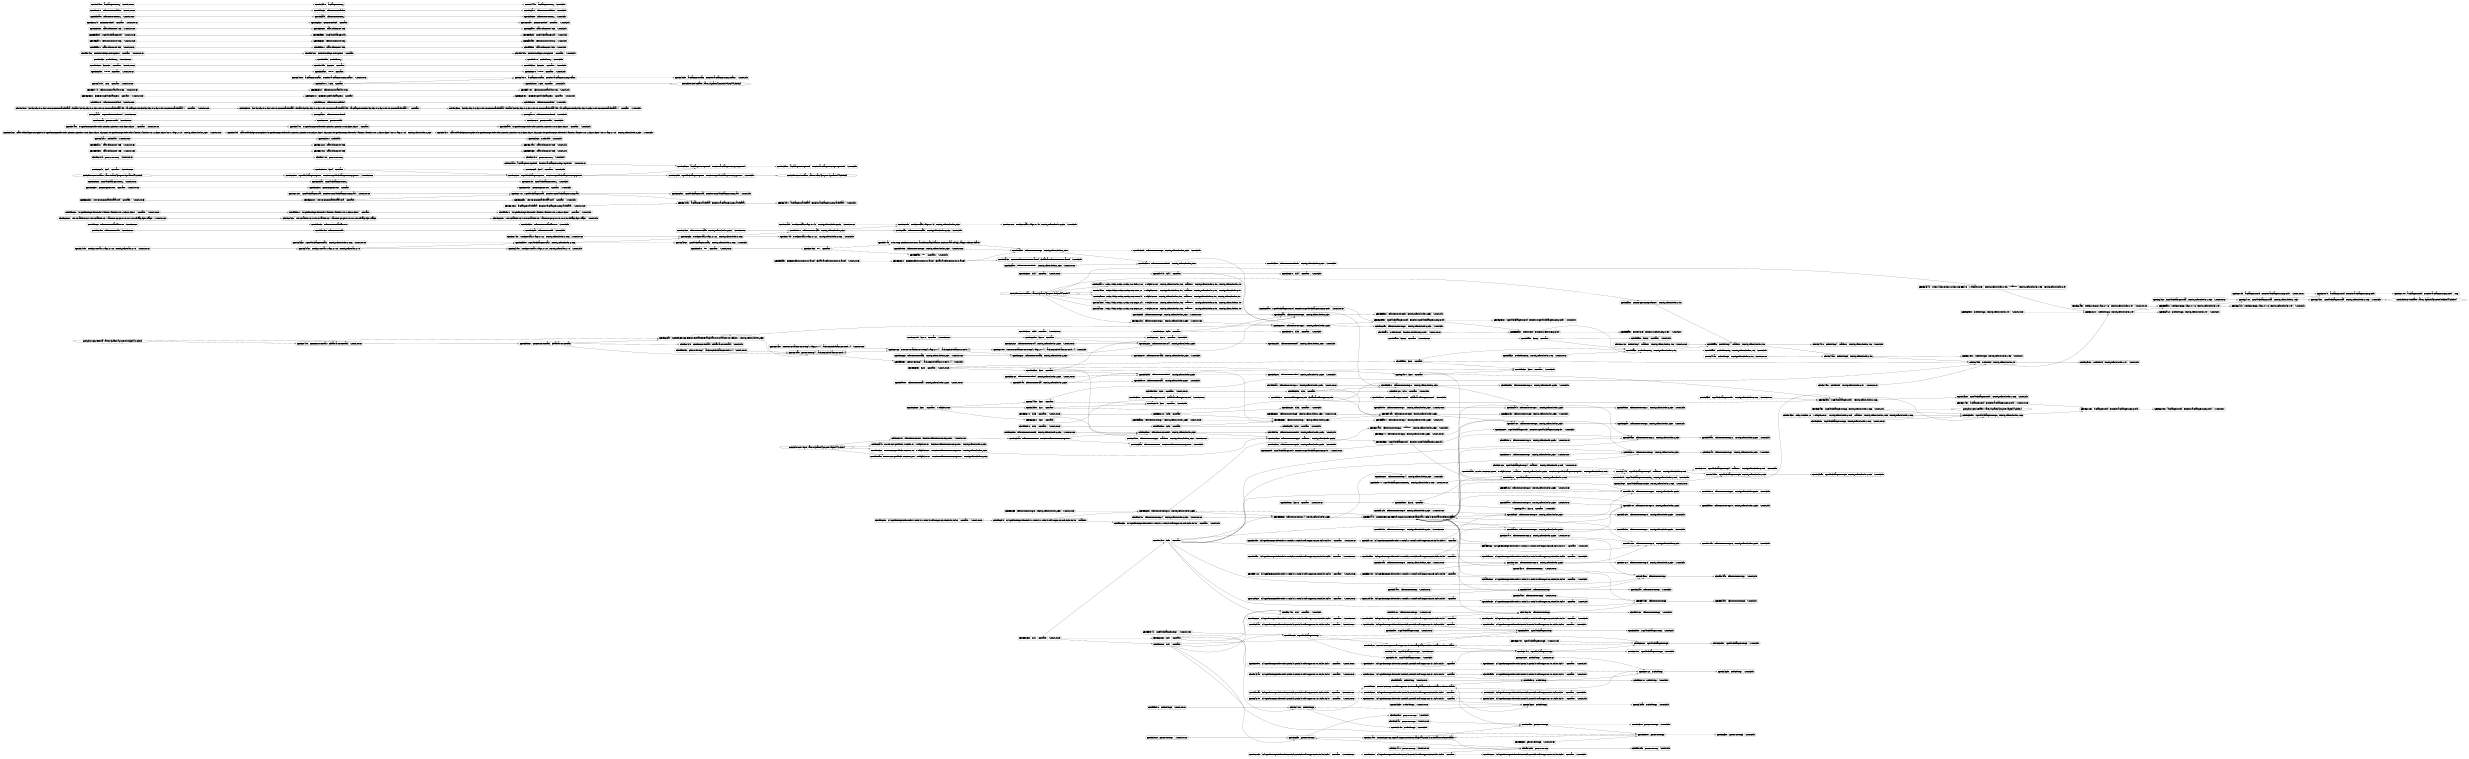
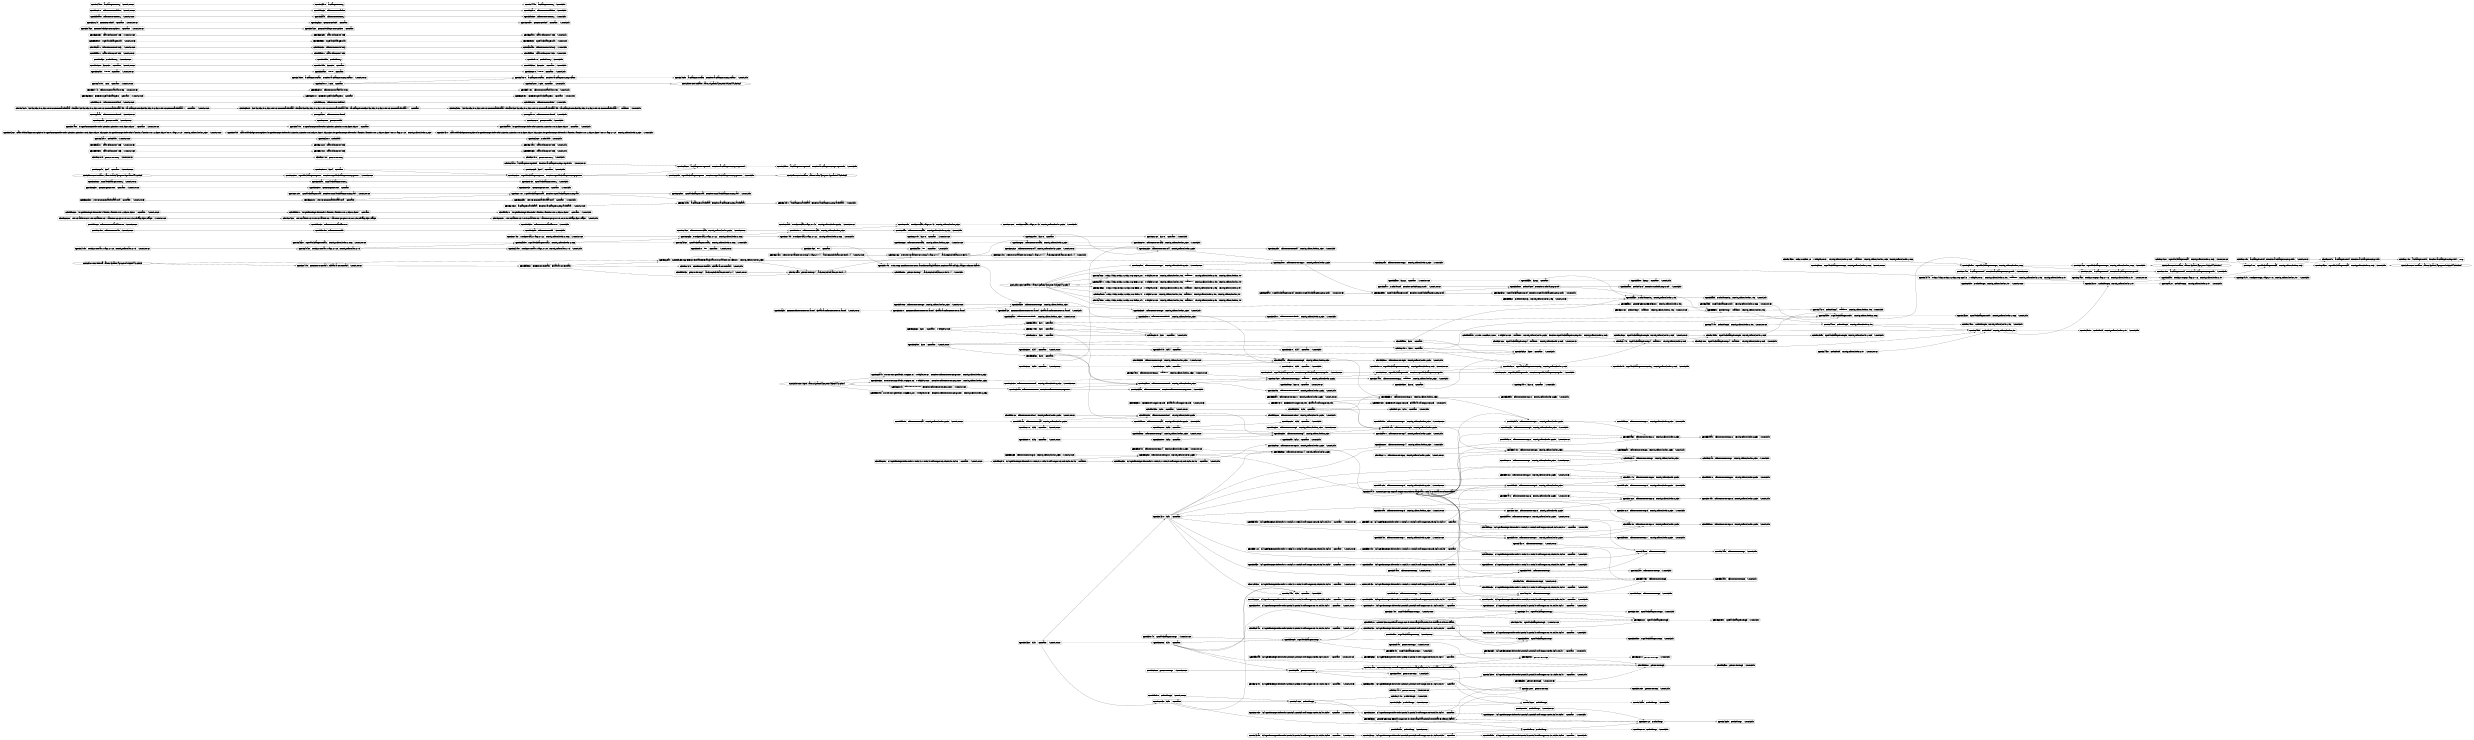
(545, 53) -> none
(625, 108) -> (625, 108)
(112, 114) -> (112, 114)
(1922, 412) -> (2047, 266)
